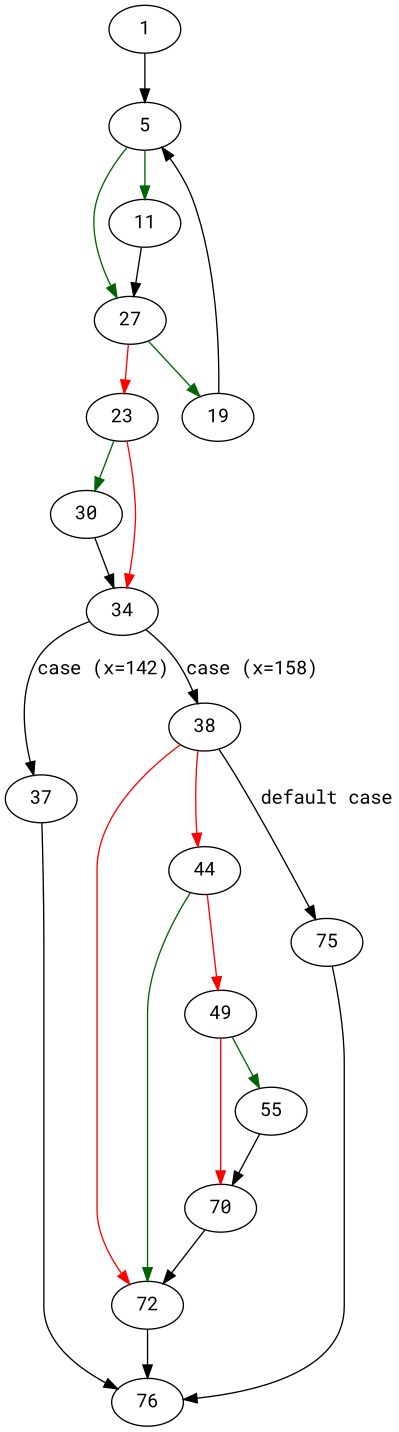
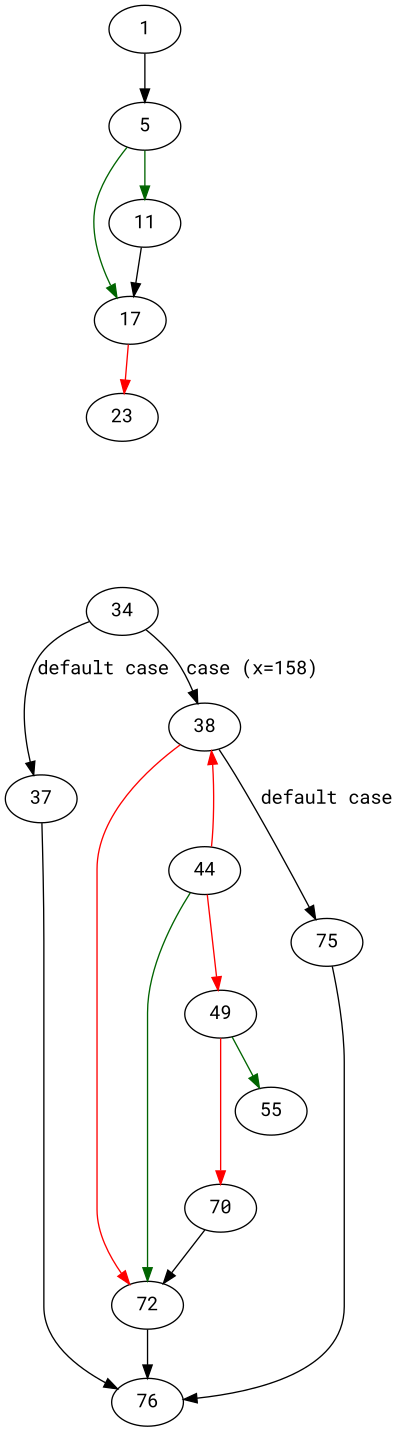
(130, 320) -> (130, 320)
(218, 417) -> none
(135, 508) -> none
(86, 514) -> none
(104, 669) -> (104, 669)
(196, 792) -> (214, 806)
(249, 1153) -> none
